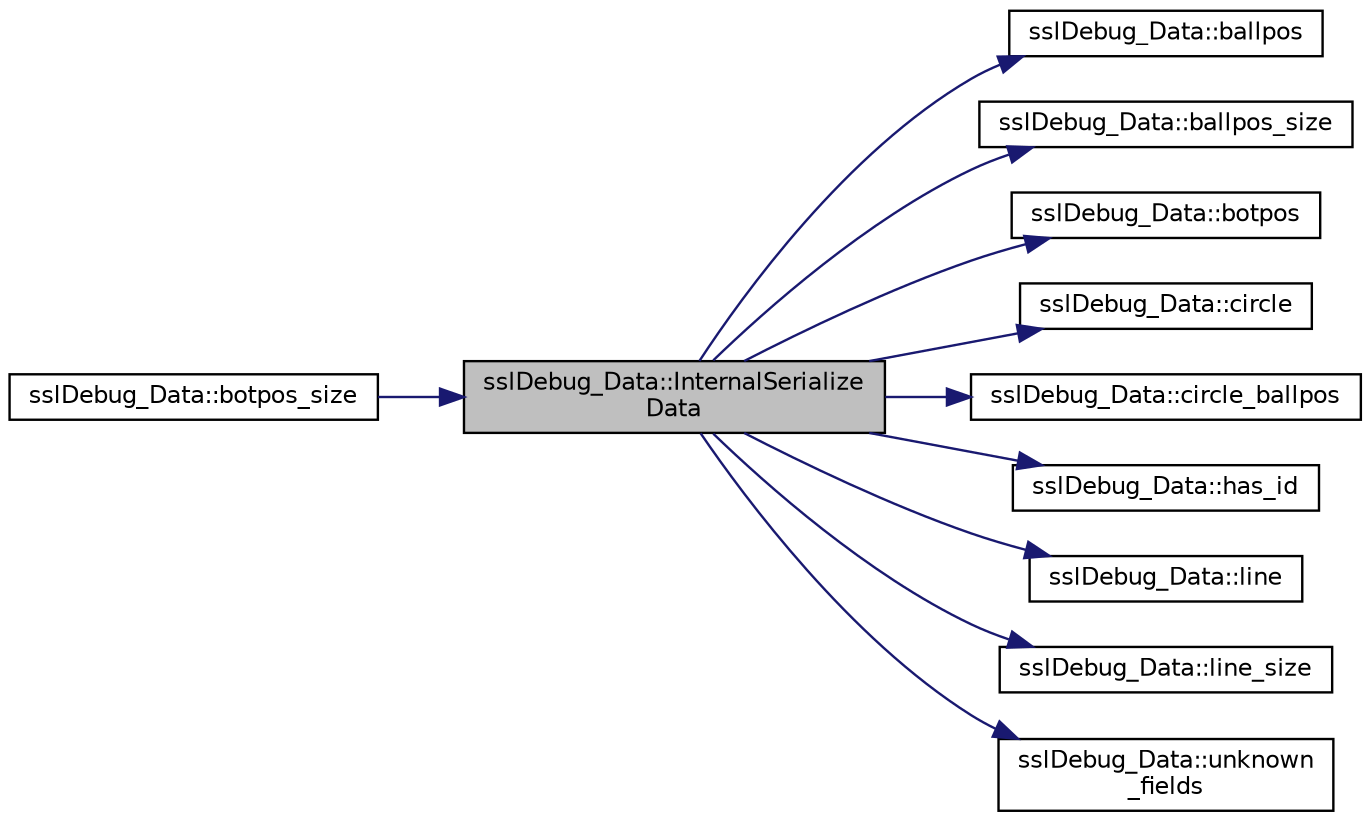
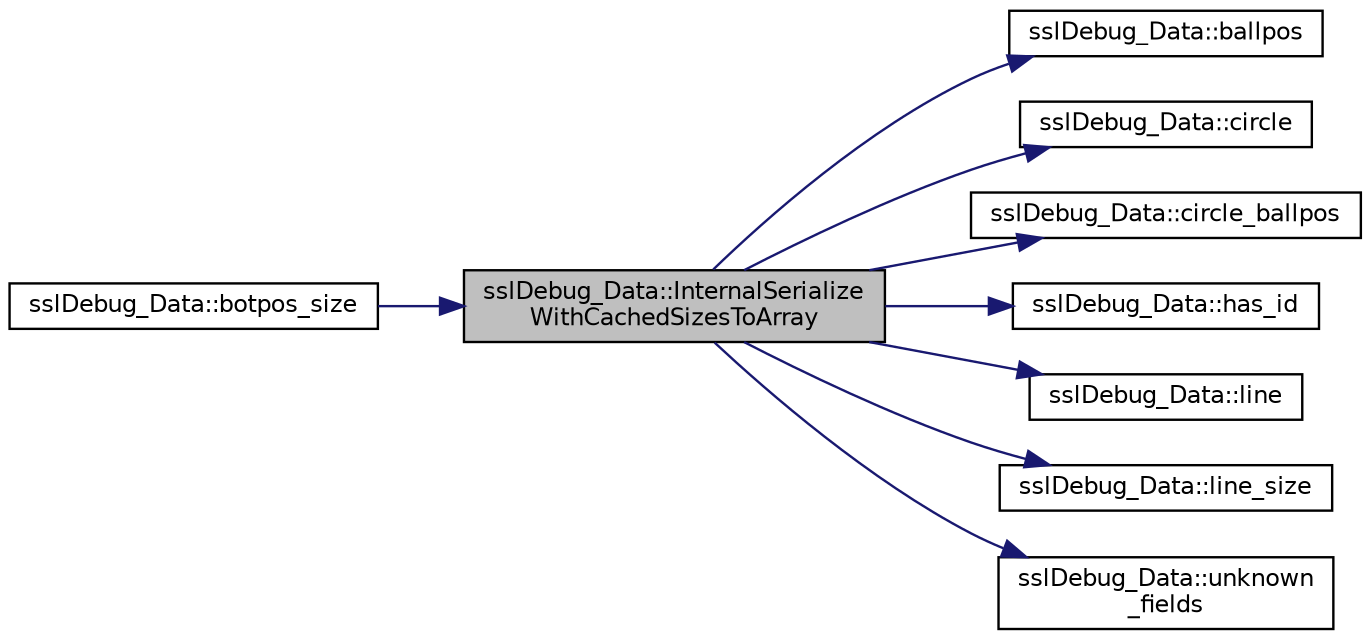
(1166, 124) -> none
(1166, 215) -> none
(674, 397) -> (674, 306)
